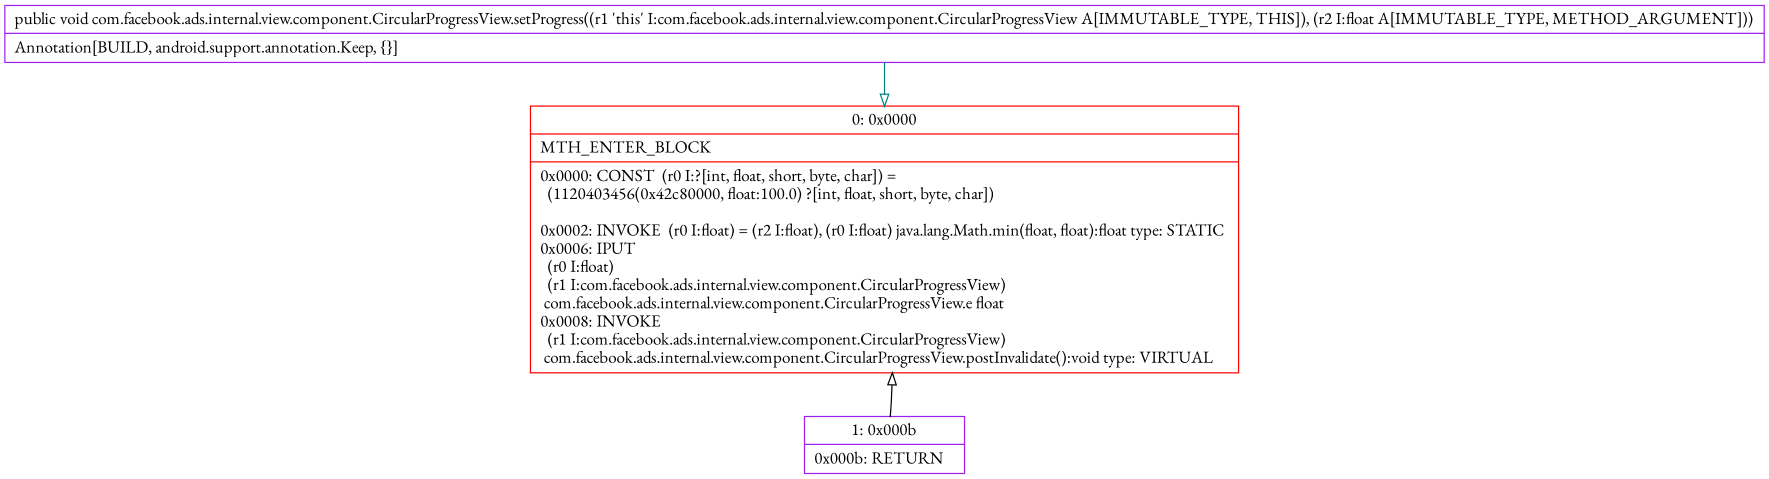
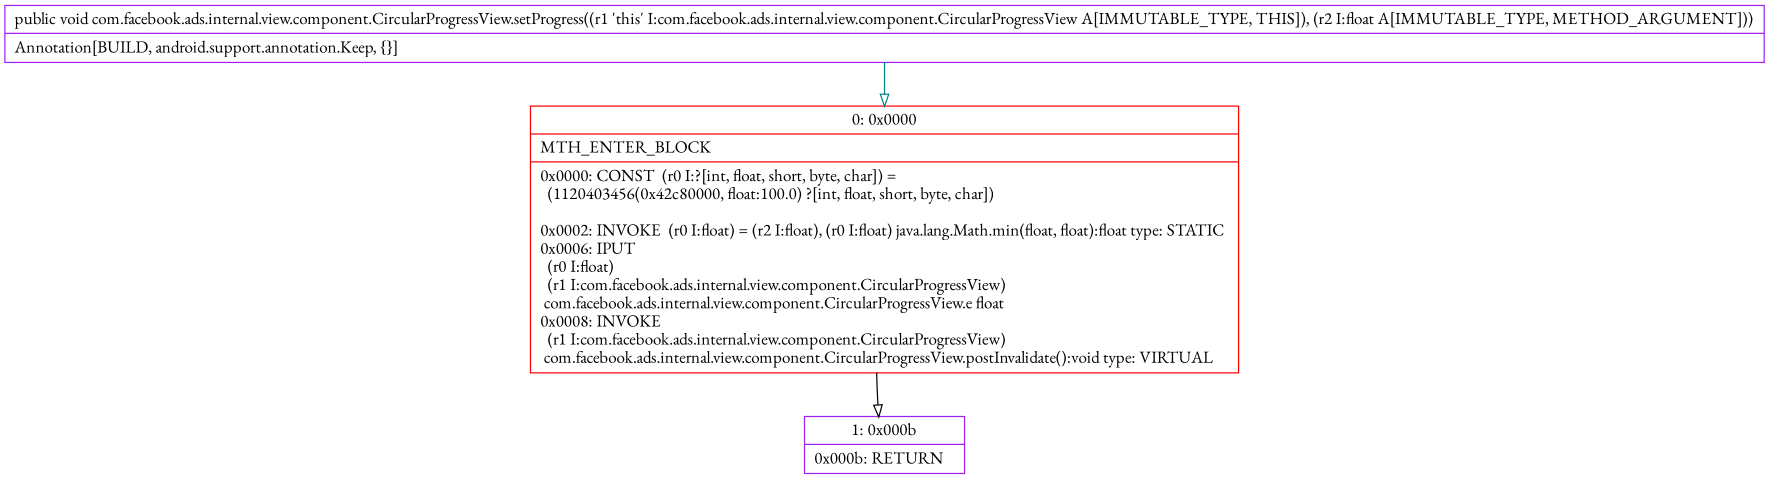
(891, 401) -> (877, 389)
